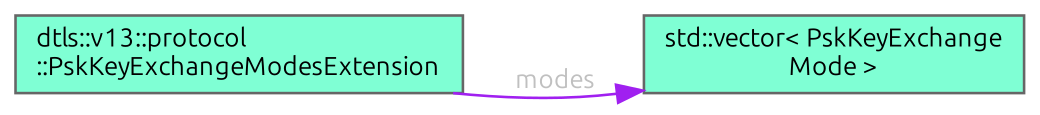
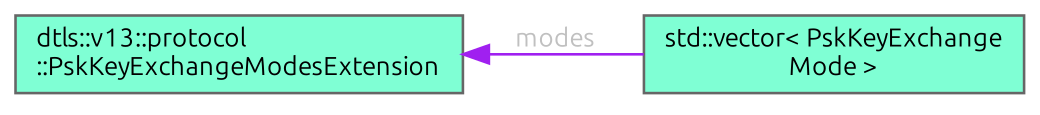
(535, 98) -> (566, 54)
